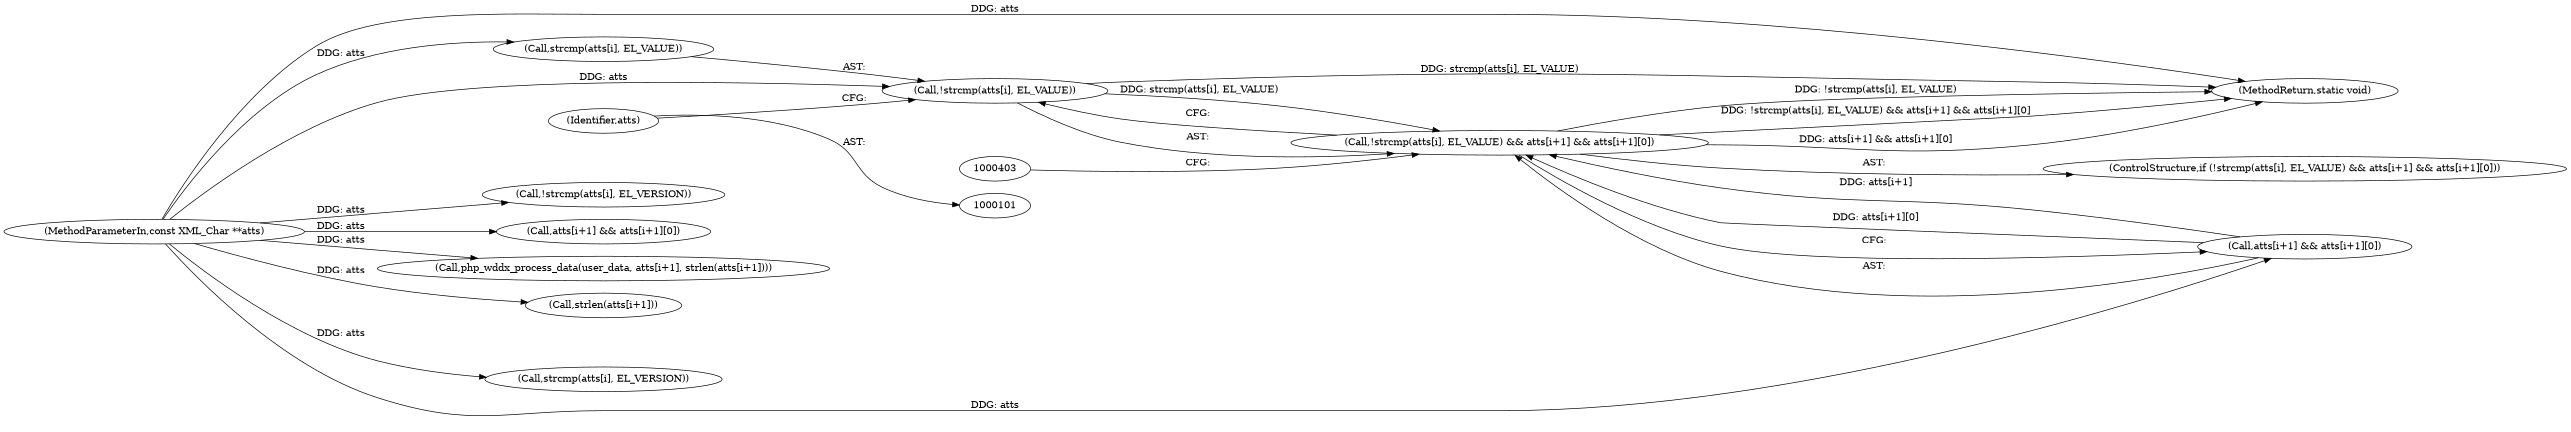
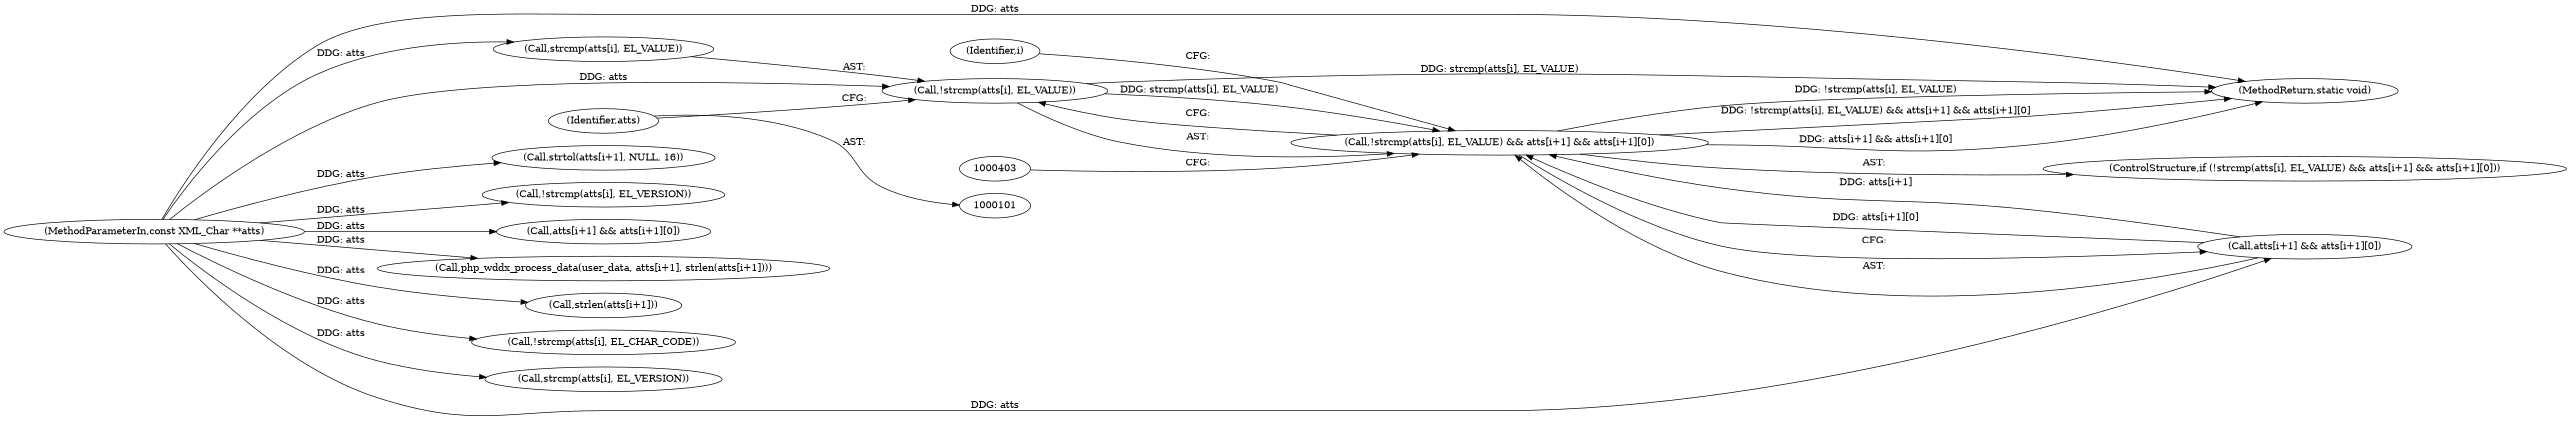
none -> (995, 51)
none -> (604, 158)
none -> (604, 342)
